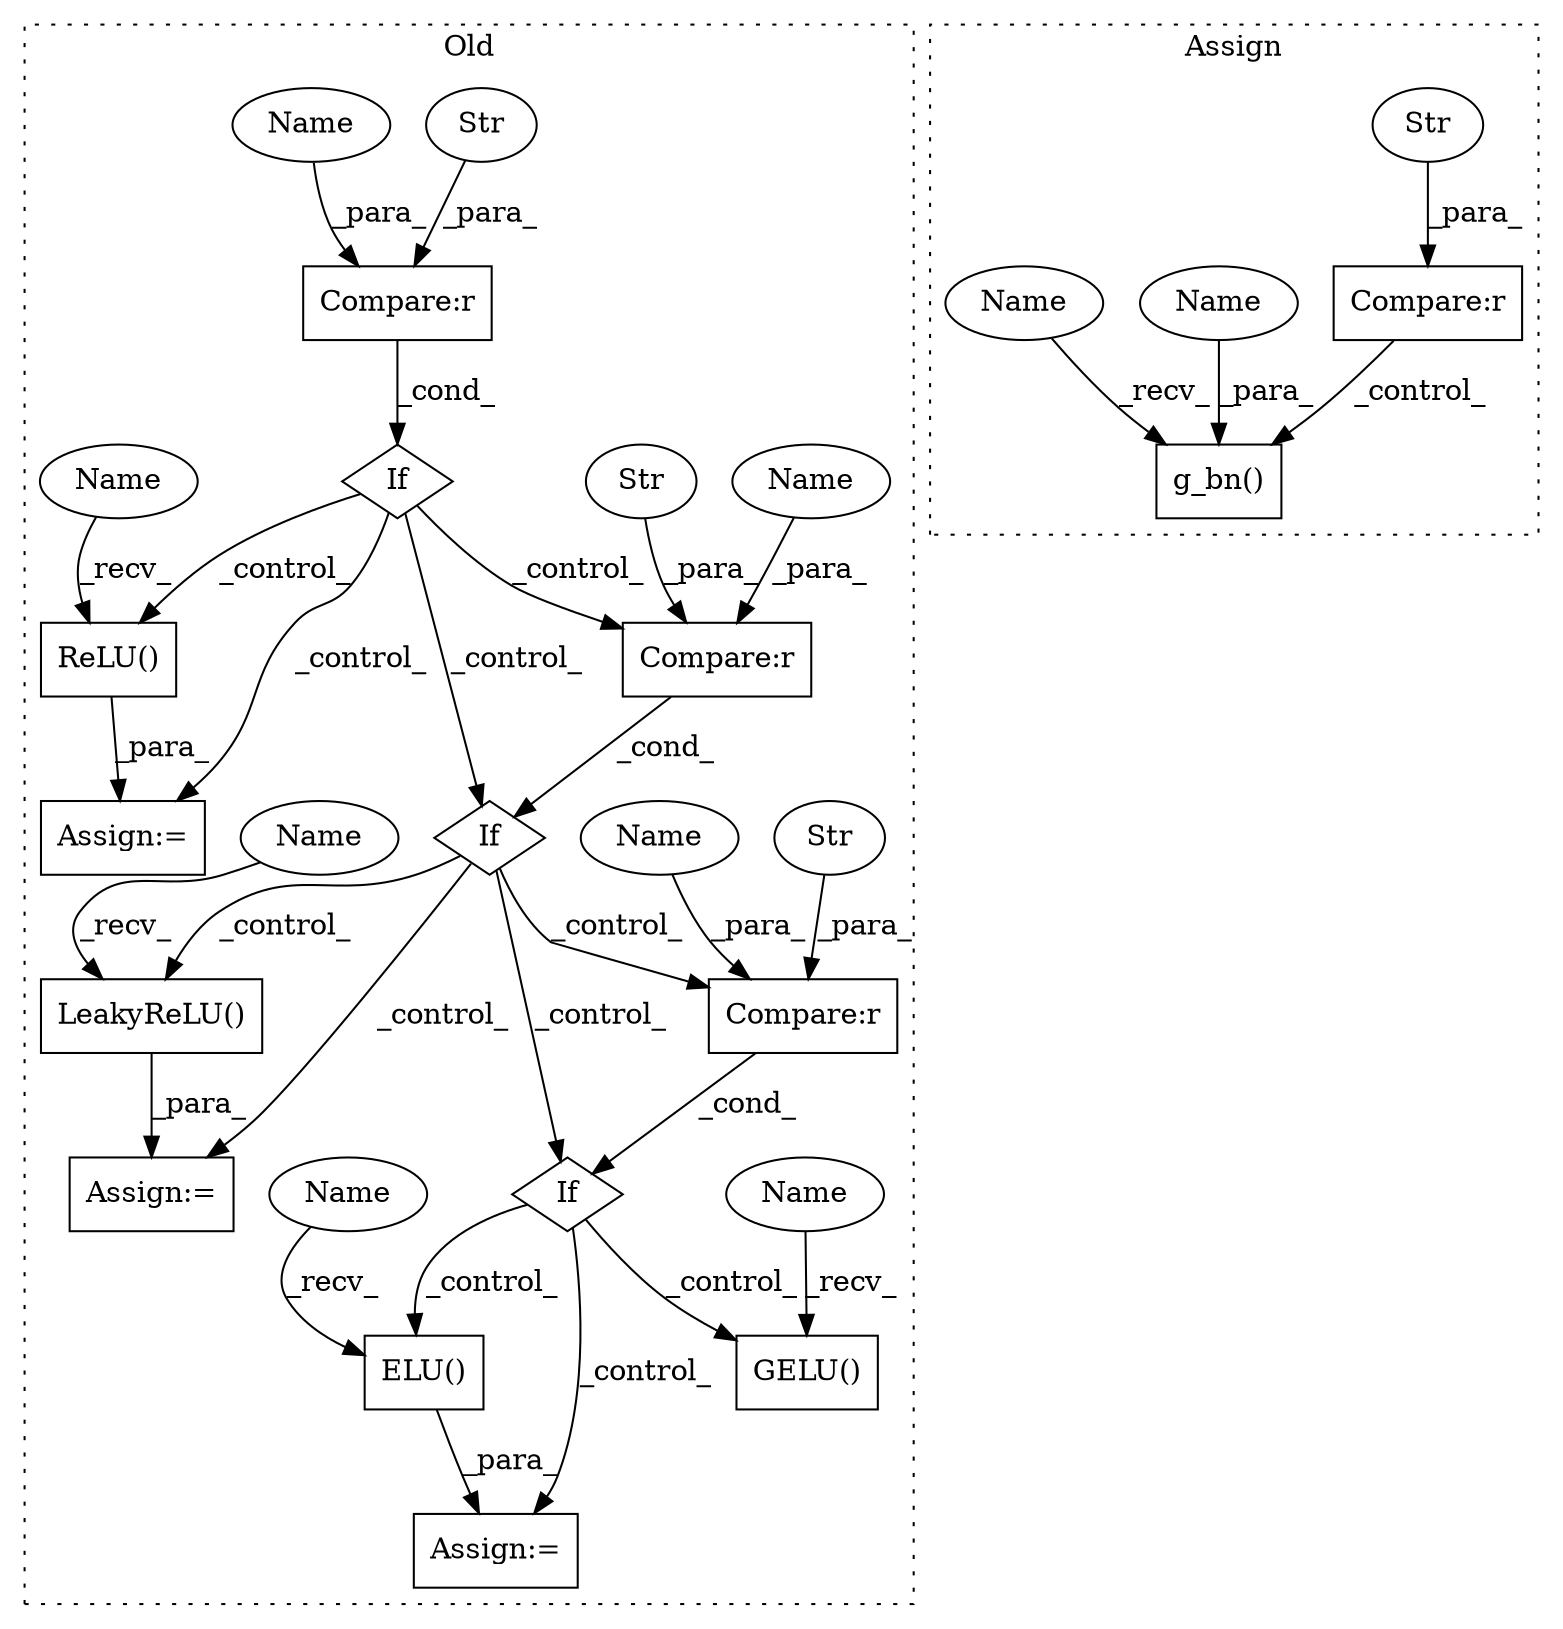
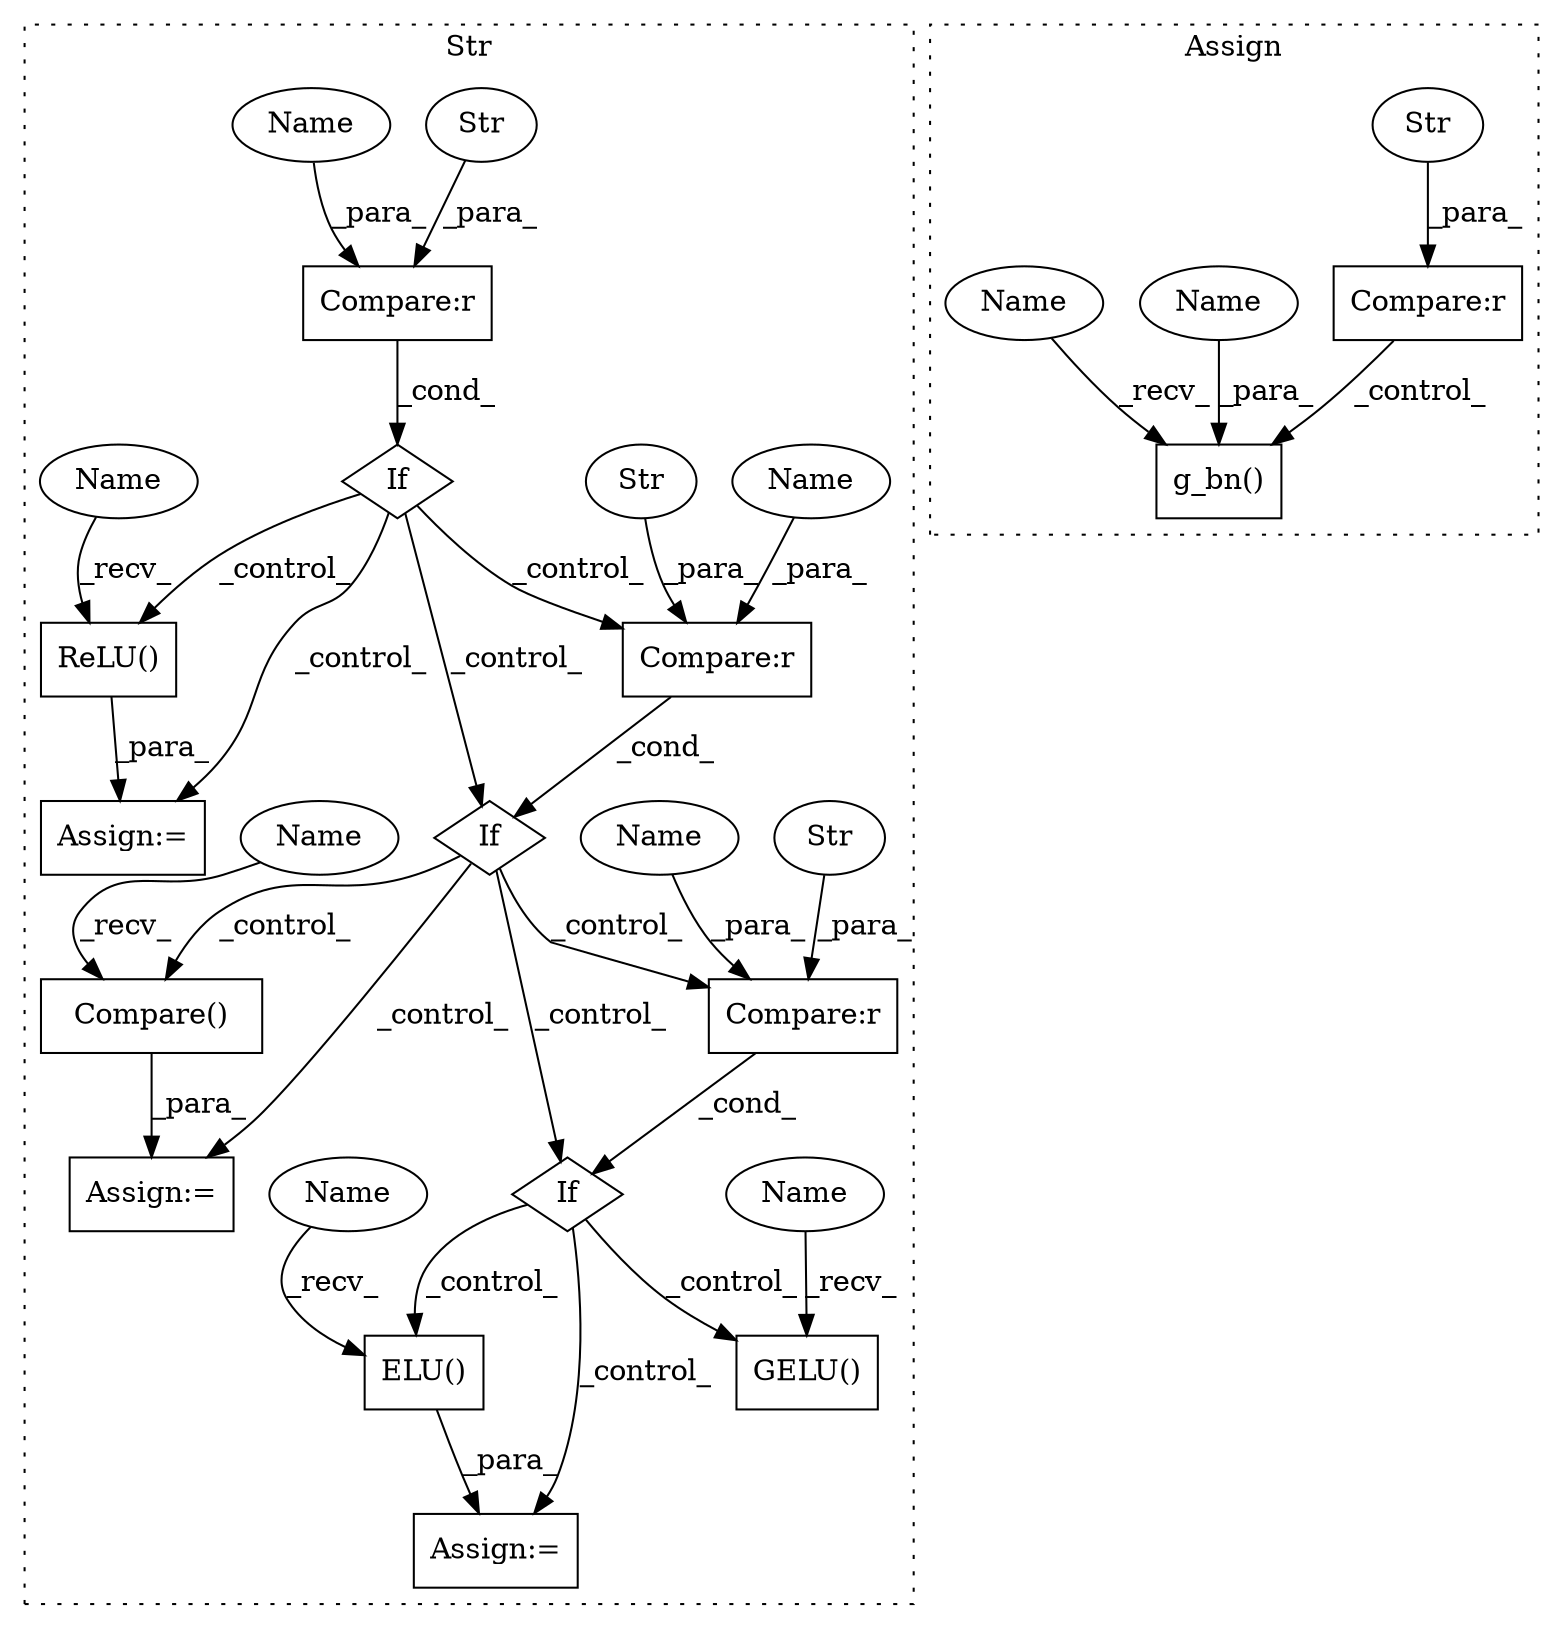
(469, 48) -> (469, 48)
(152, 1016) -> (152, 1016)
